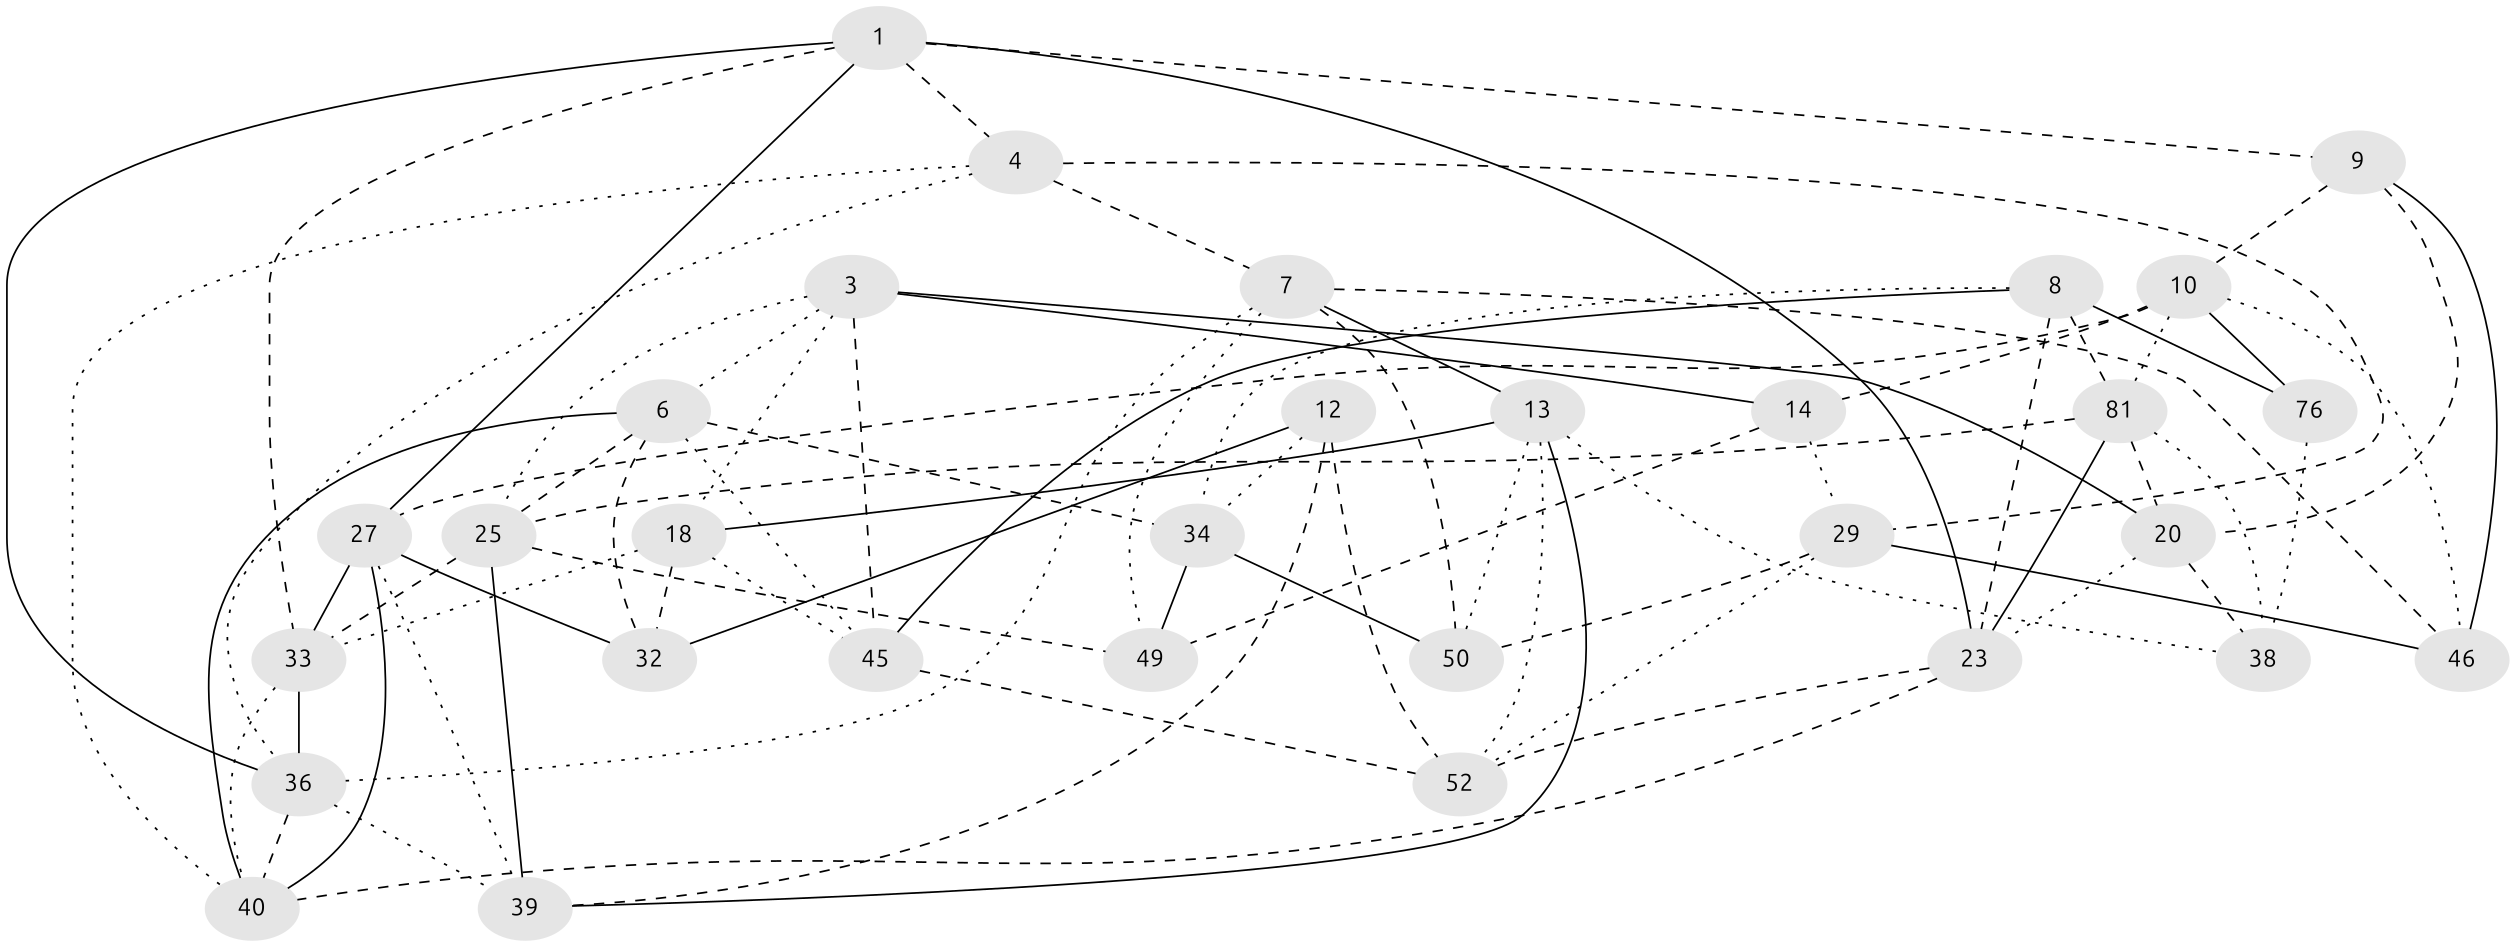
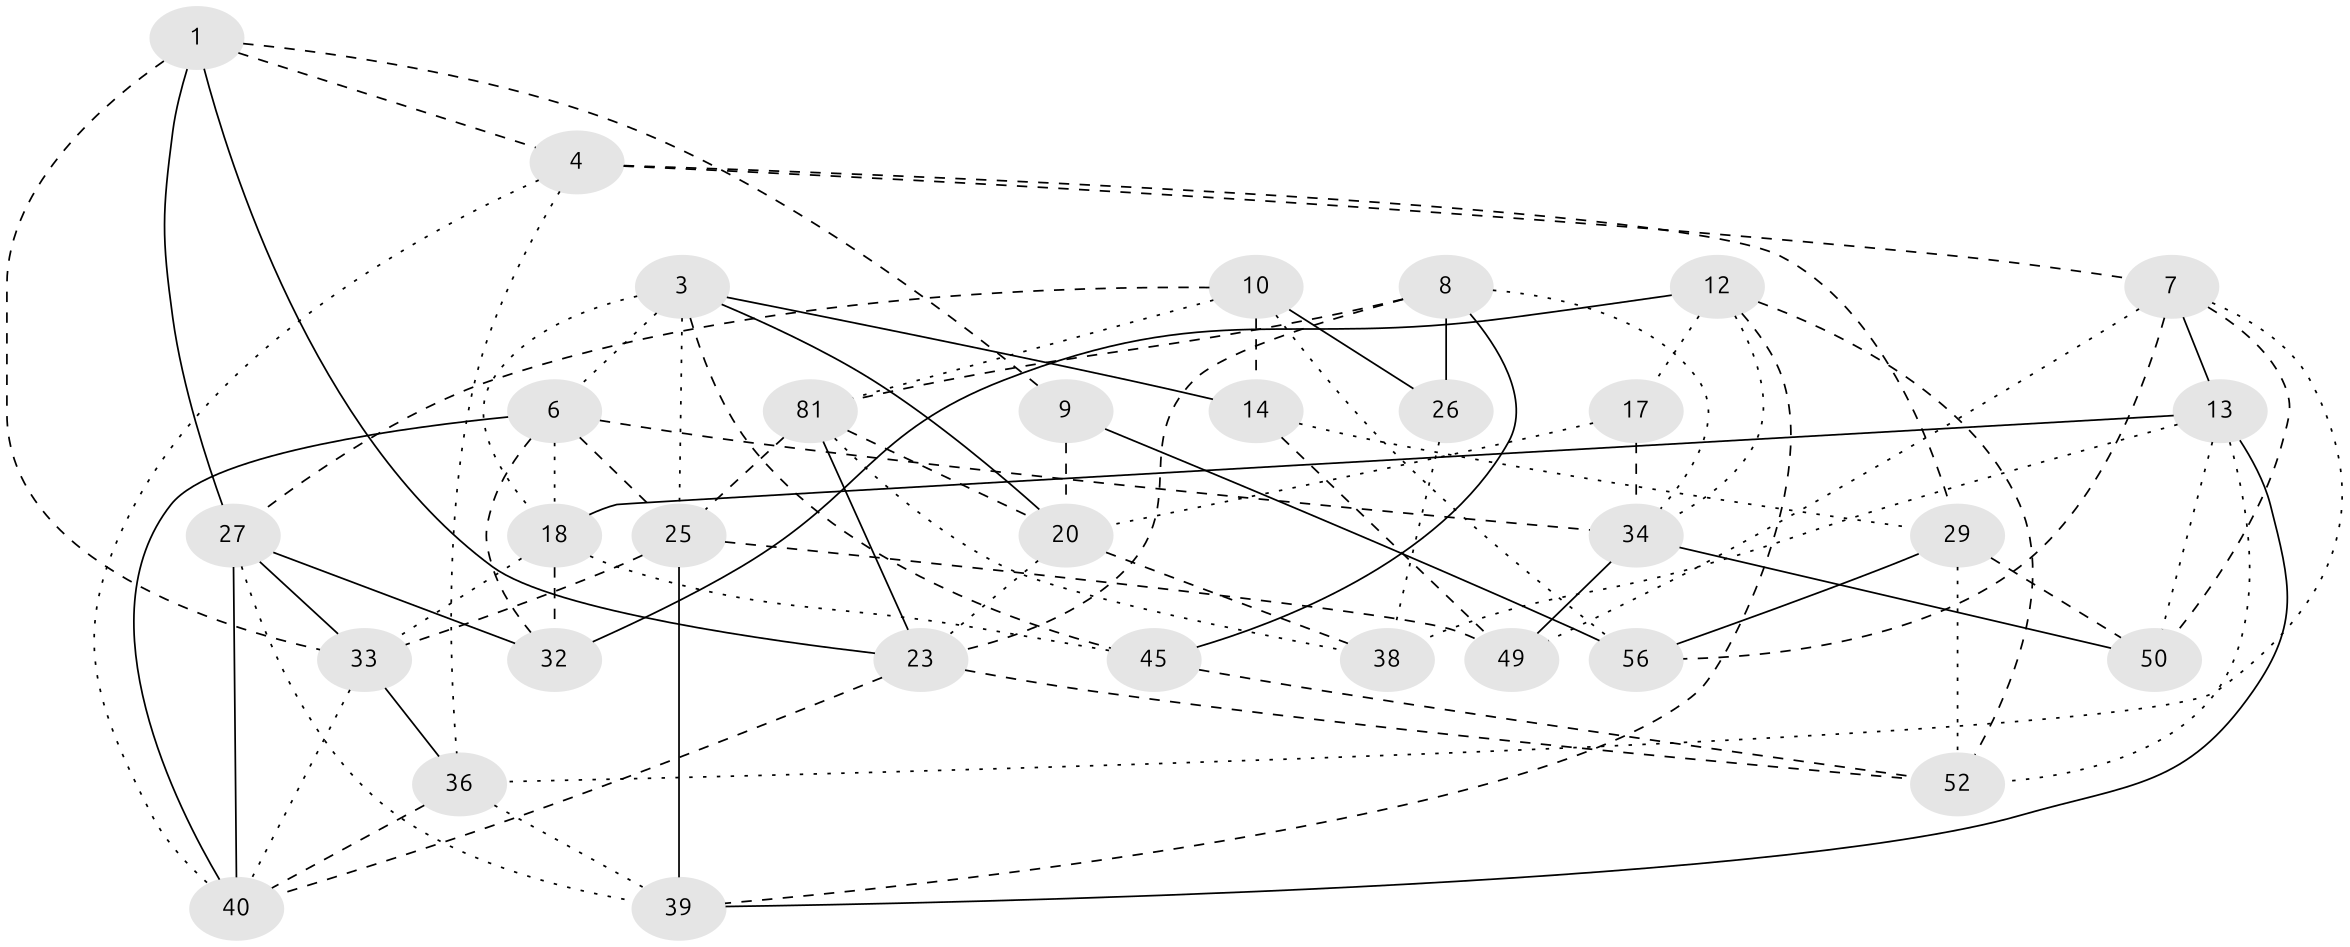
(97, 185) -> none
(2271, 225) -> none
none -> (1636, 411)
(2310, 411) -> (1446, 411)
(770, 535) -> (555, 474)
(2462, 660) -> (1636, 660)
